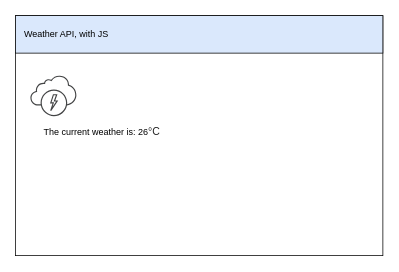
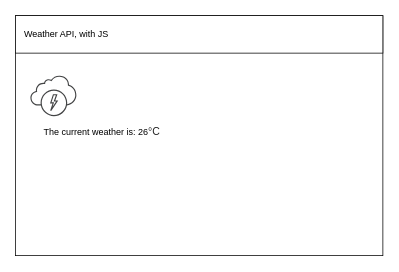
(199, 34) -> (199, 34)
